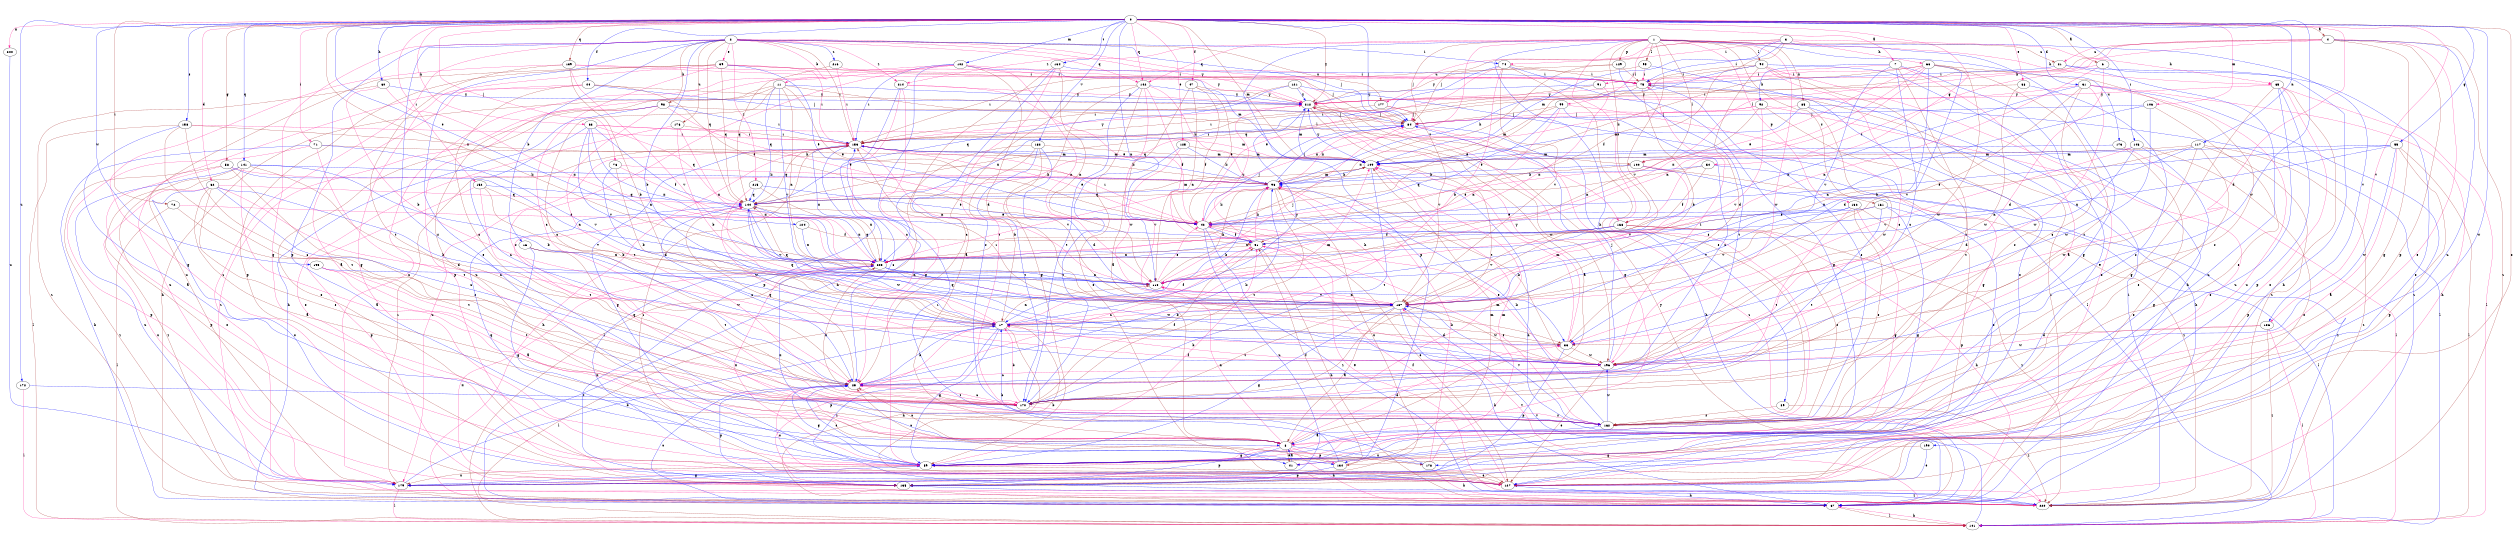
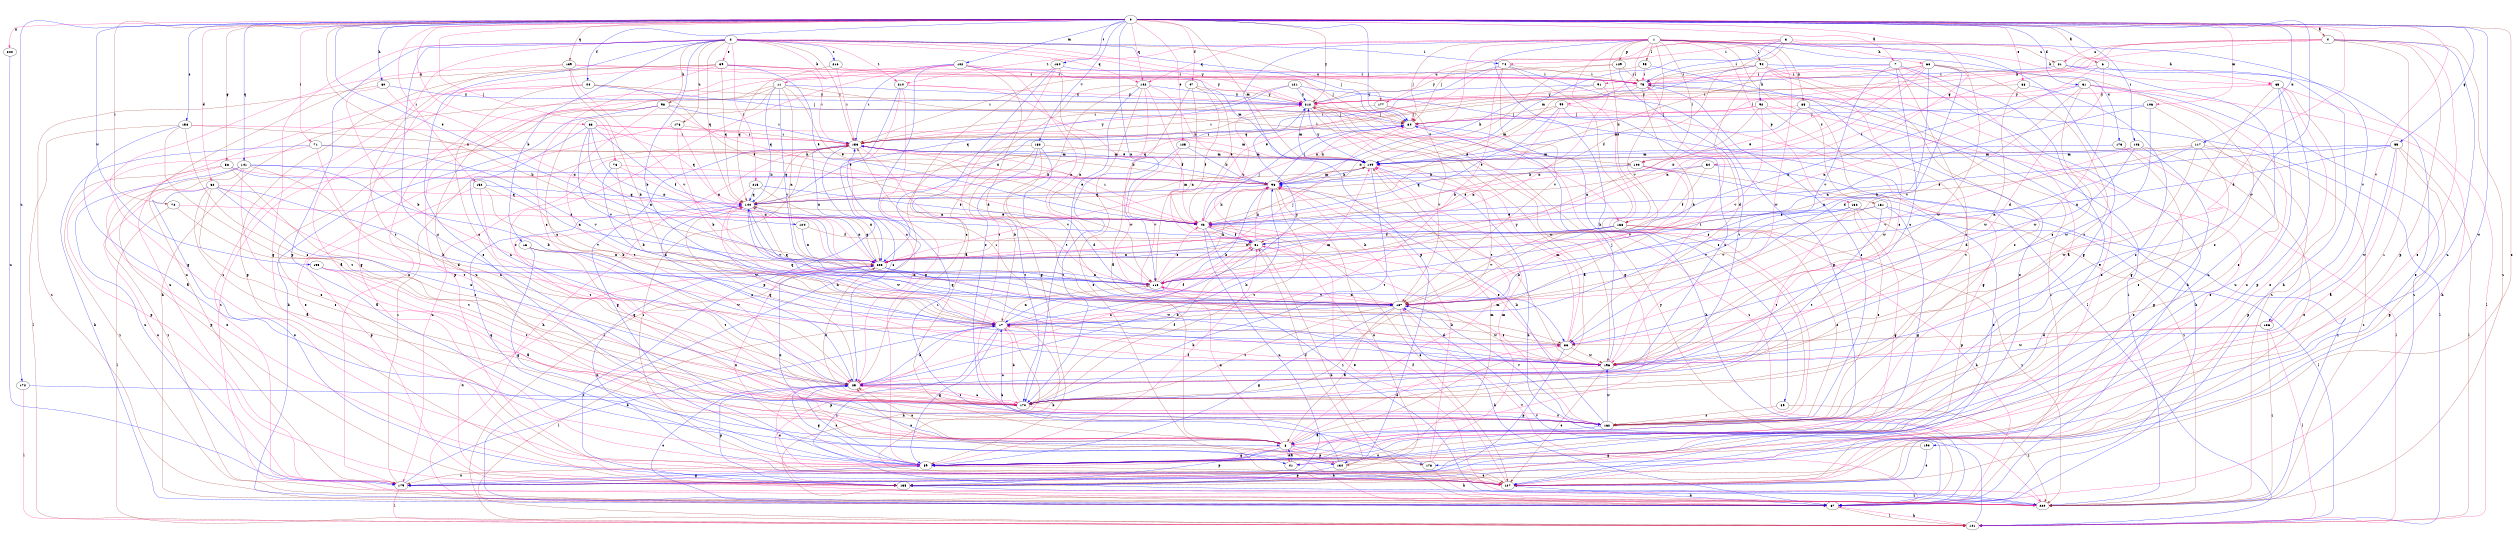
(2384, 255) -> (2384, 255)
(1288, 455) -> (1288, 455)
